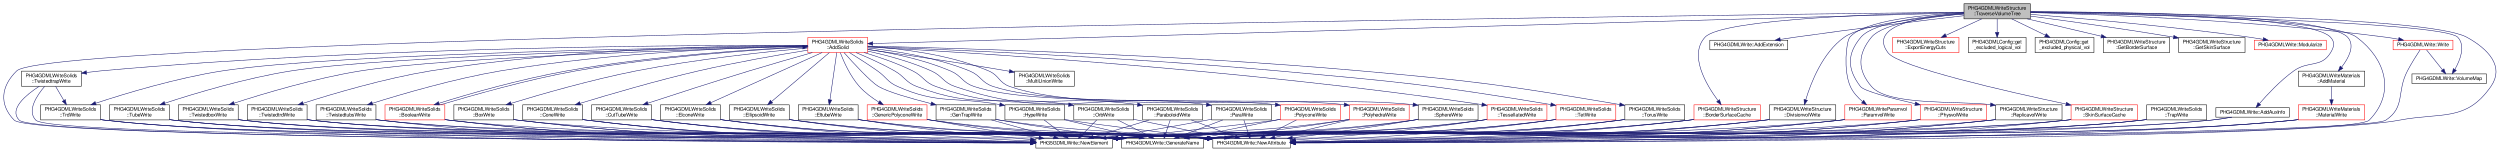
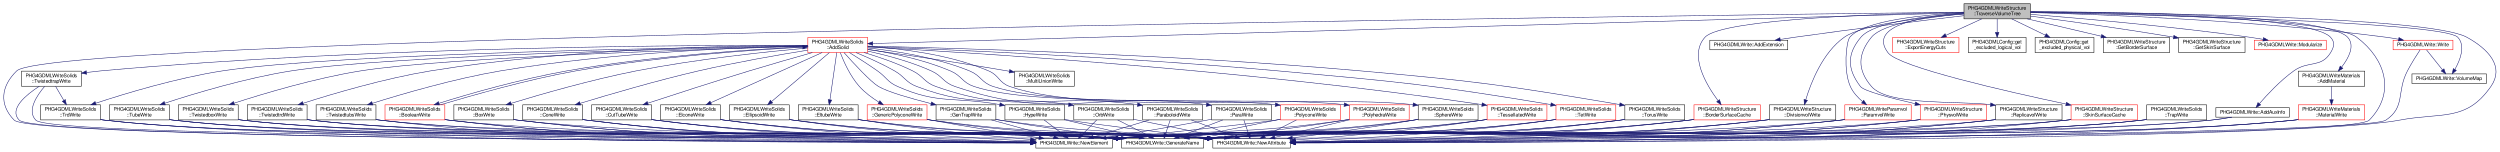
(1074, 143) -> (1074, 143)
